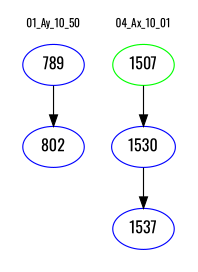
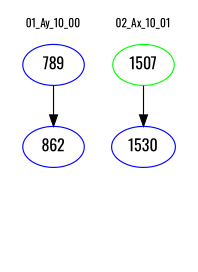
(54, 24) -> (54, 24)
(144, 24) -> (144, 24)
(54, 147) -> (54, 147)
(144, 229) -> none
